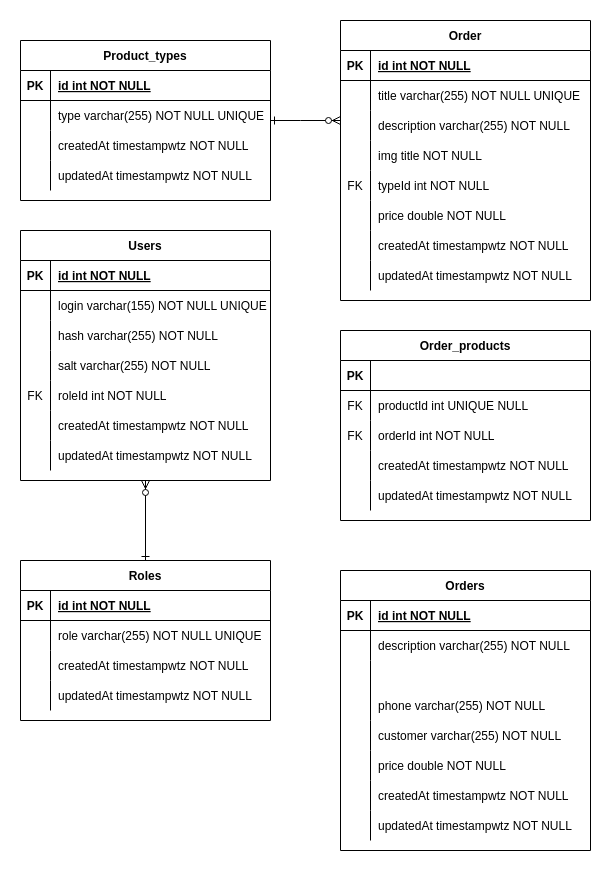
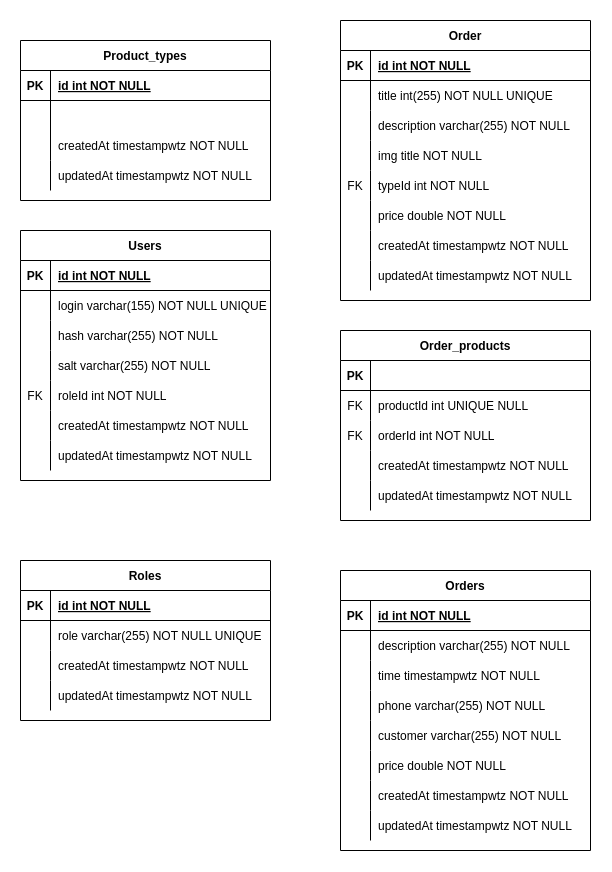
(483, 96) -> (468, 96)
(161, 116) -> none
(305, 121) -> none
(146, 522) -> none
none -> (481, 676)
